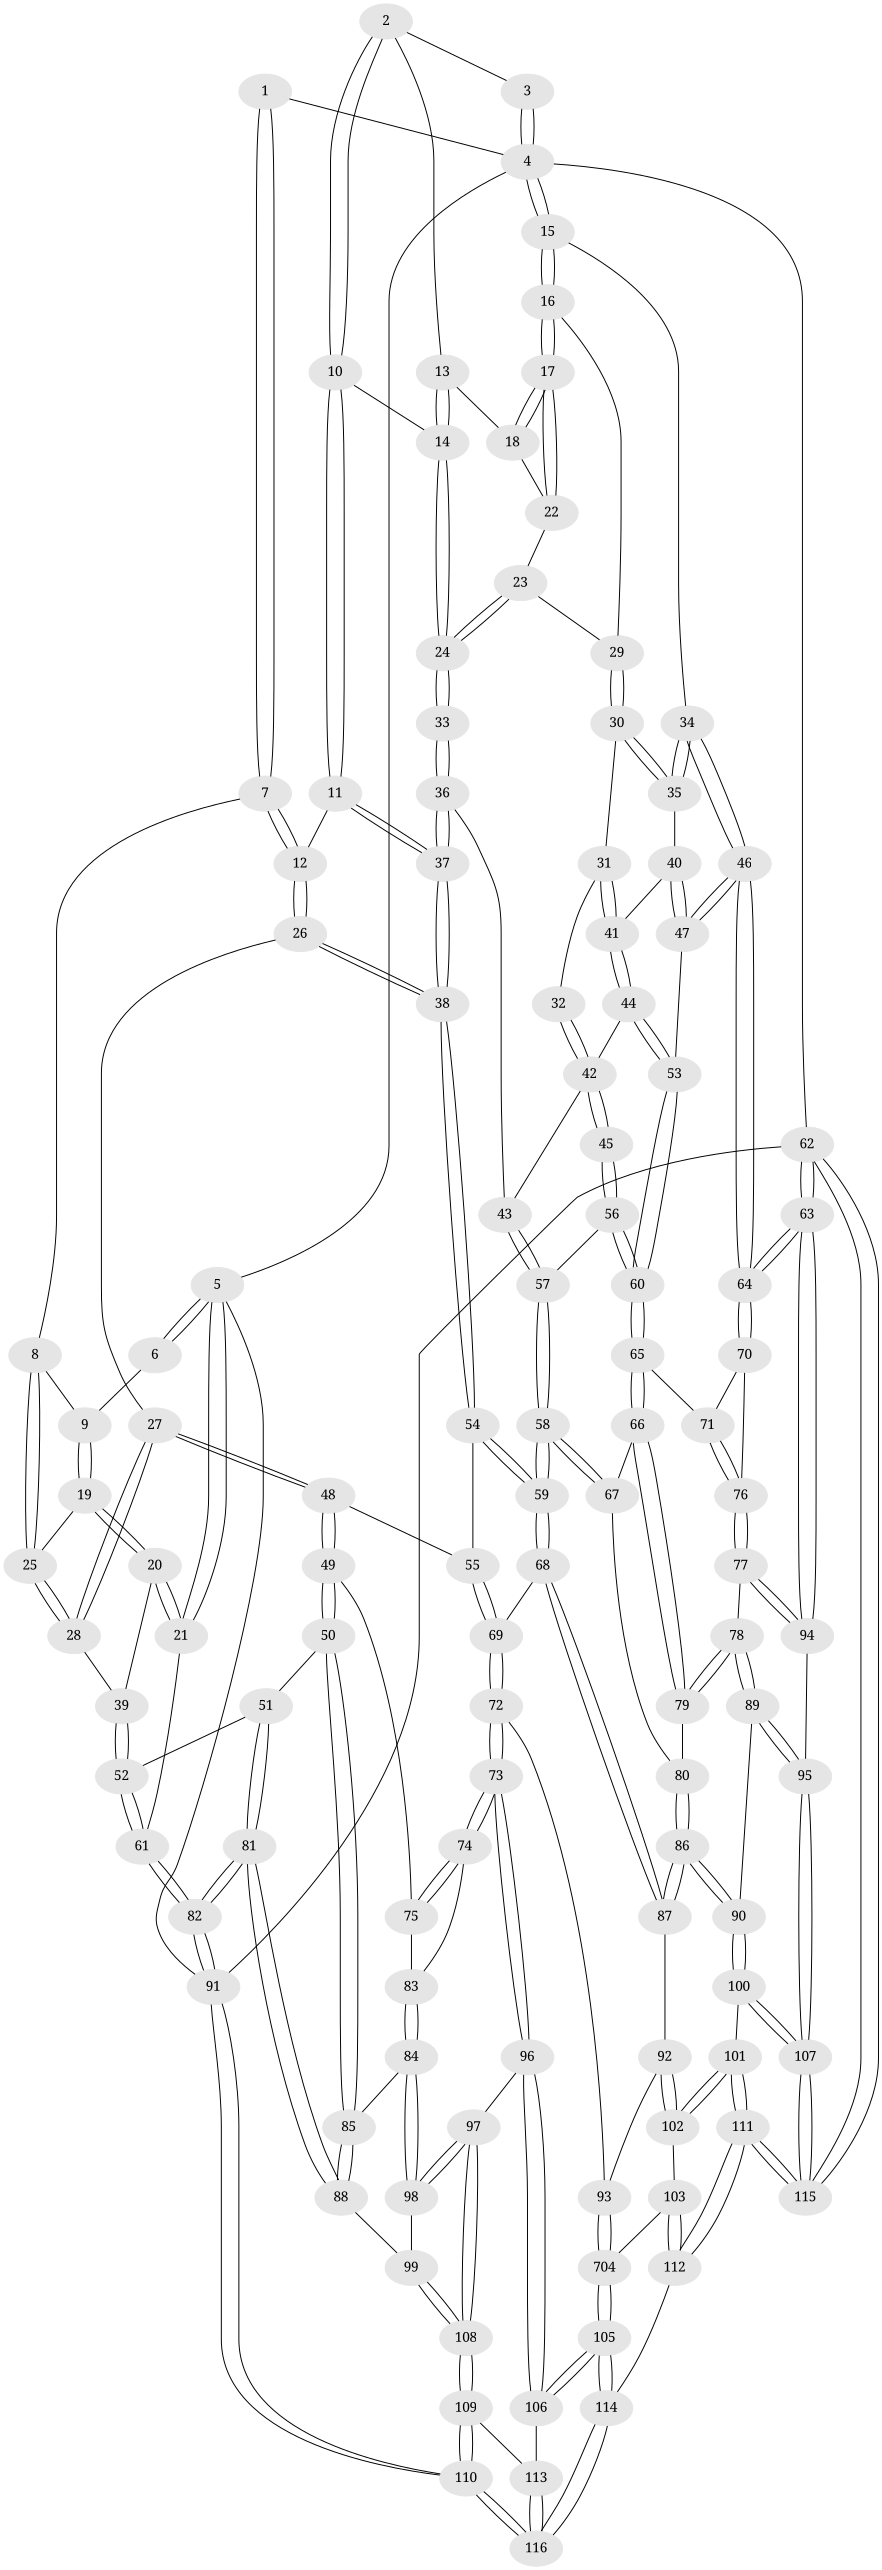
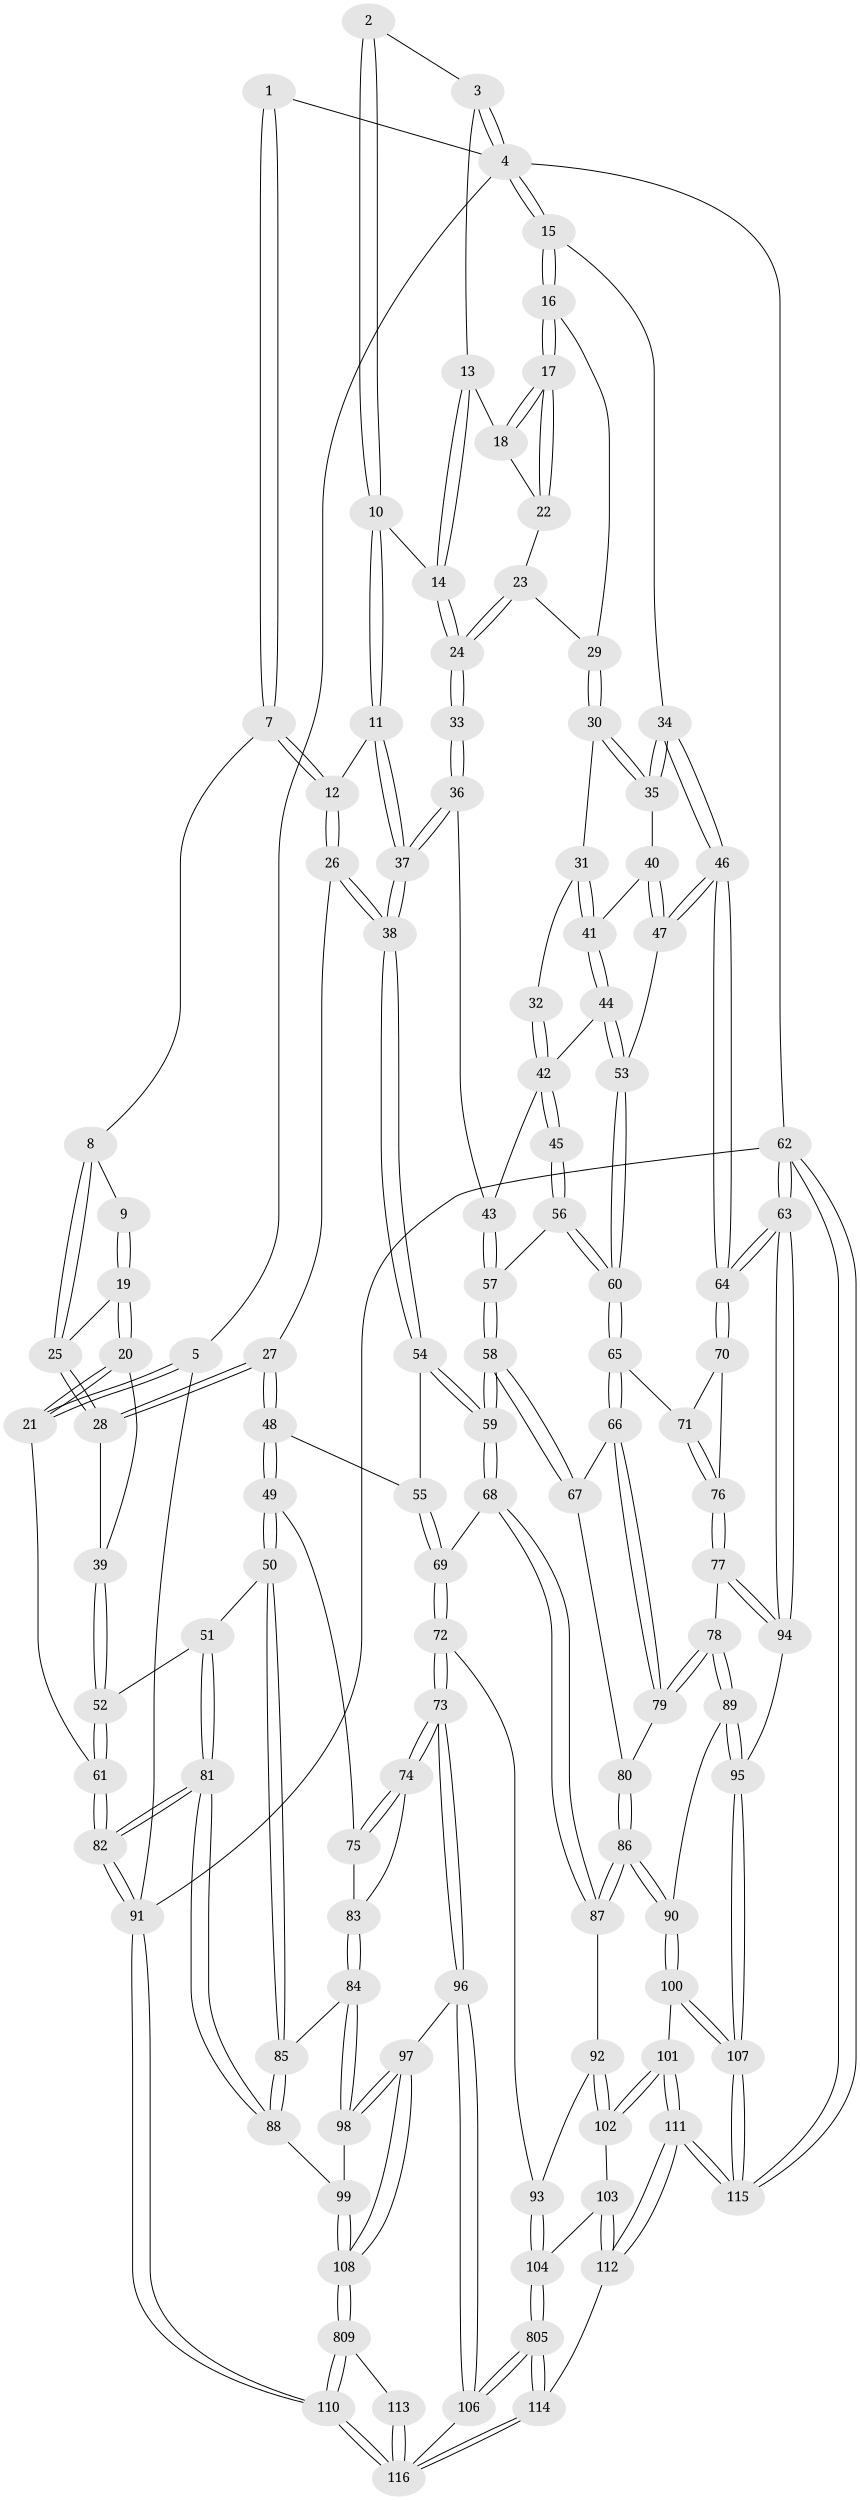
(434, 193) -> (466, 232)
(155, 1355) -> none
(604, 2268) -> (537, 2268)
(604, 2338) -> (537, 2338)
(466, 2408) -> (344, 2338)
(536, 2443) -> (434, 2443)
